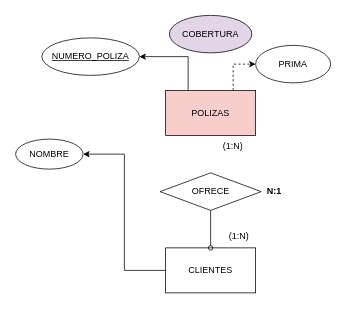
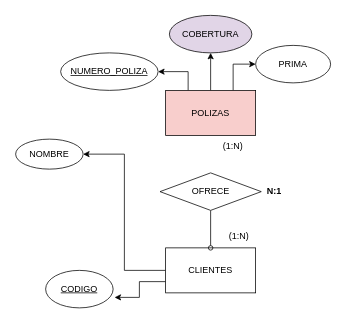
(90, 57) -> (109, 72)
(233, 70) -> (233, 70)
none -> (210, 74)
none -> (139, 286)
none -> (79, 289)
